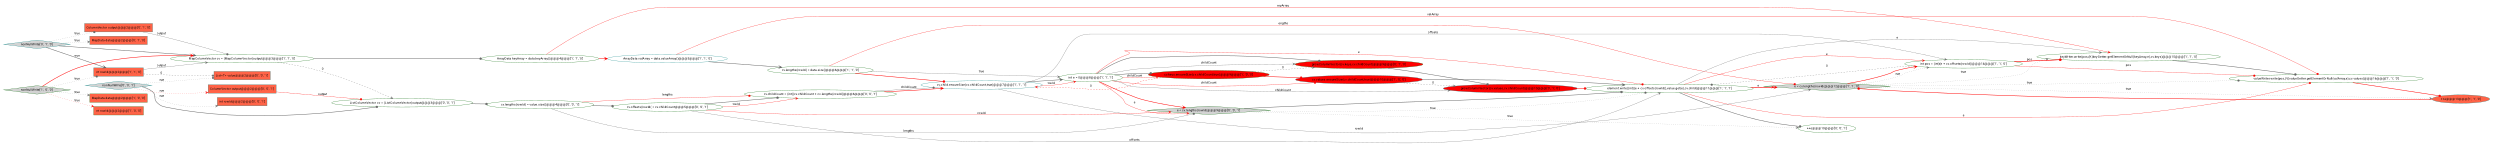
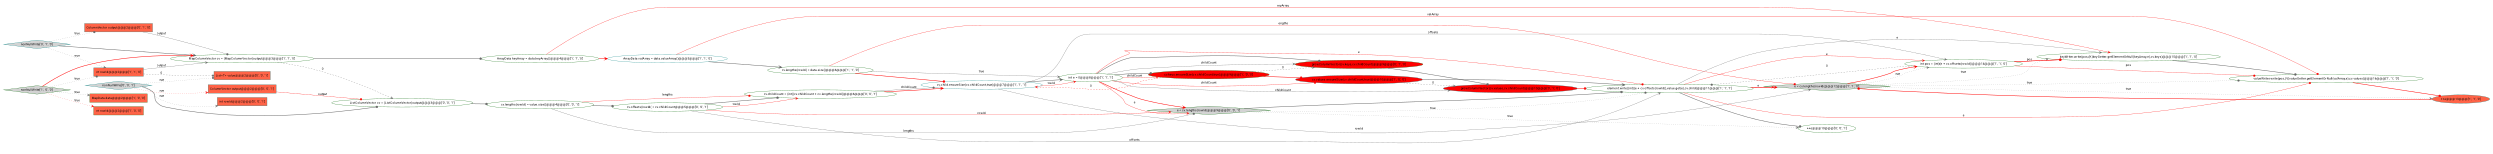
(119, 40) -> none
(75, 57) -> (75, 57)
